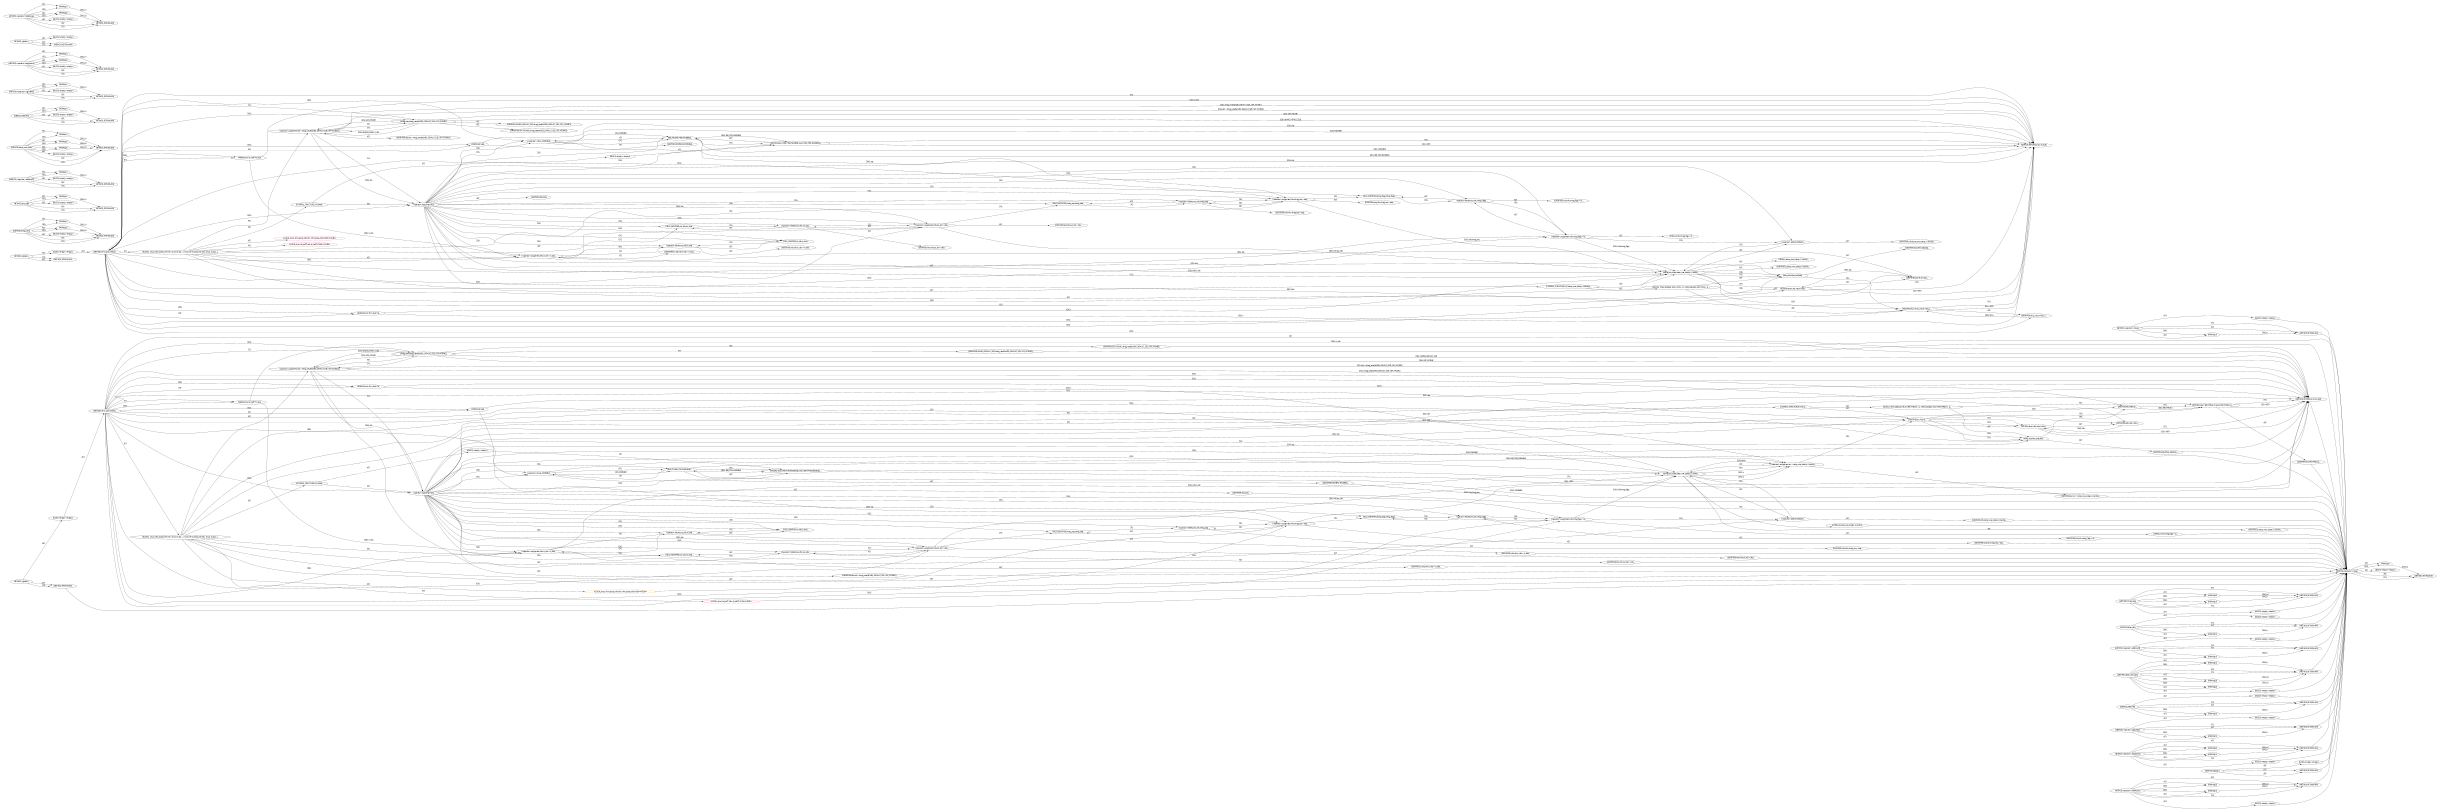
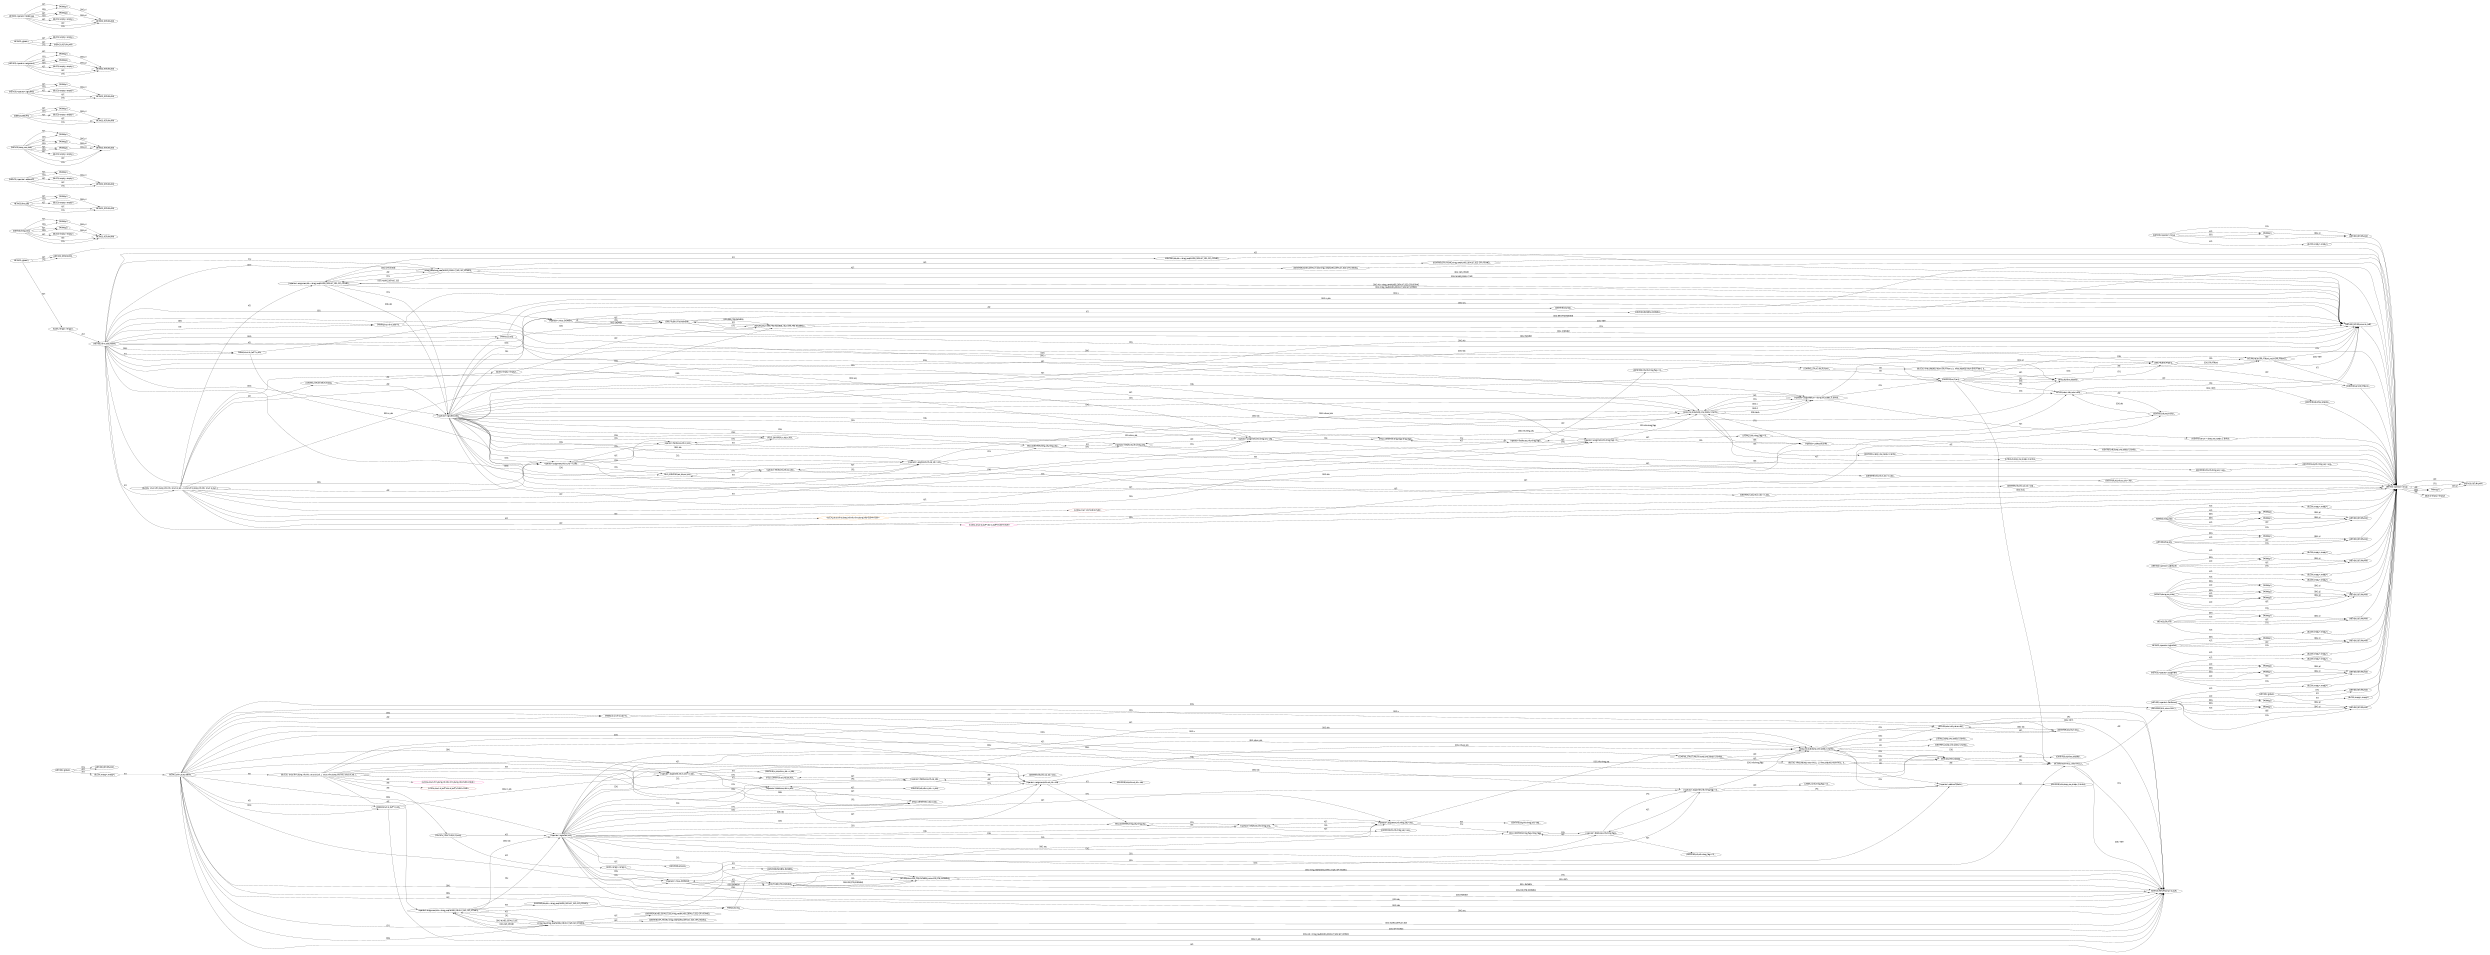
(1972, 317) -> (2011, 568)
none -> (1979, 361)
none -> (2259, 376)
none -> (1087, 510)
